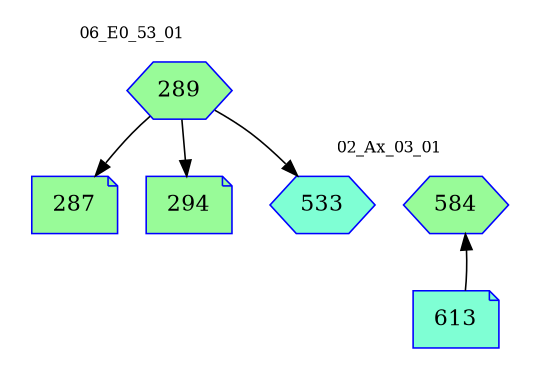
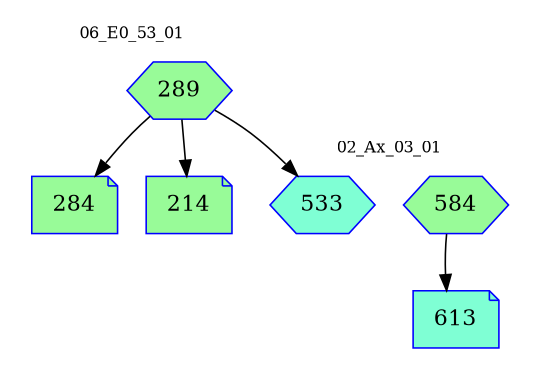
(75, 205) -> (75, 205)
(189, 205) -> (189, 205)
(467, 270) -> (445, 254)
